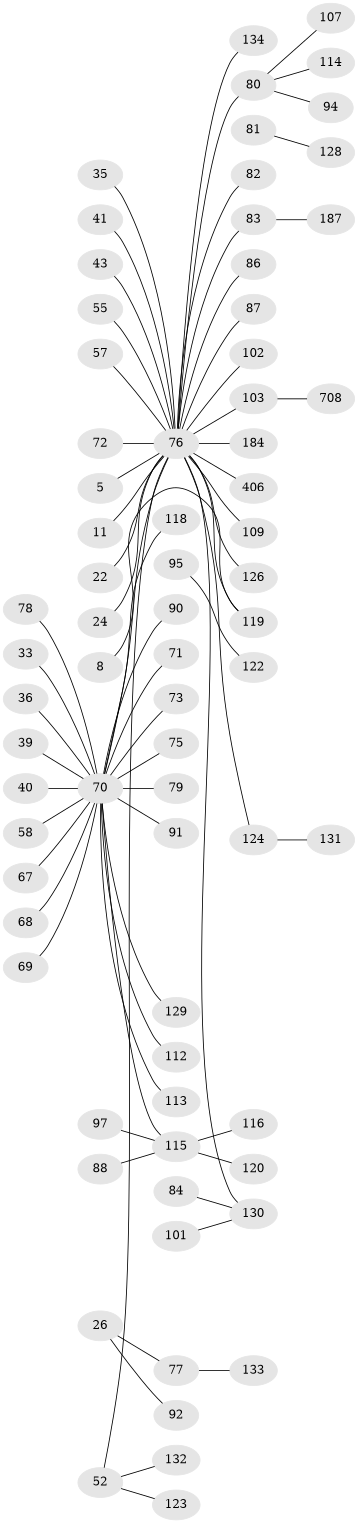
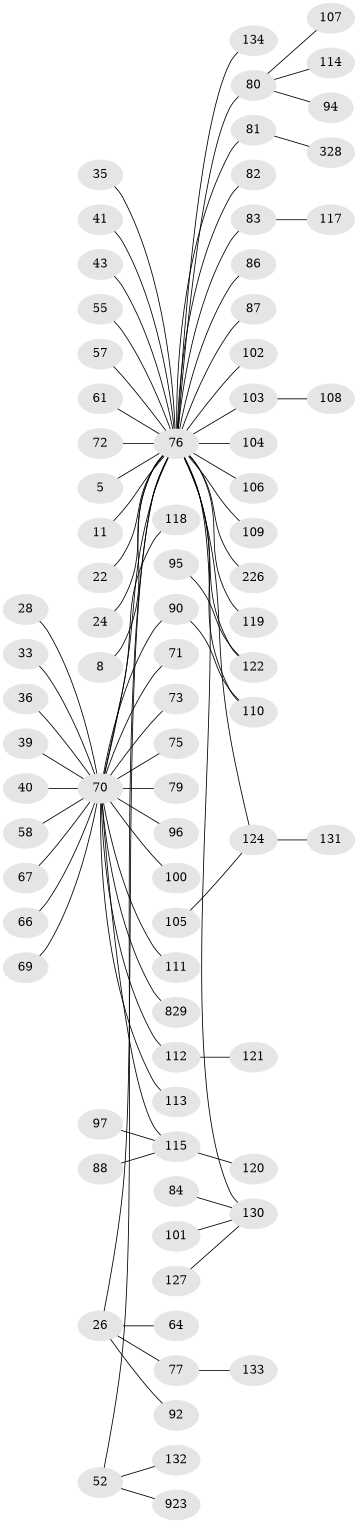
(331, 153) -> (331, 153)
(331, 220) -> (331, 220)
none -> (189, 280)
none -> (100, 399)
(331, 399) -> (331, 399)
(254, 444) -> (254, 444)
(254, 488) -> (254, 488)
(163, 491) -> (138, 556)
none -> (210, 558)
(254, 578) -> (254, 578)
(26, 609) -> (26, 609)
none -> (254, 712)
(176, 833) -> (176, 833)
none -> (176, 878)
none -> (130, 883)
(26, 923) -> (26, 923)
none -> (176, 923)
none -> (176, 968)
(176, 1012) -> (176, 1012)
none -> (254, 1057)
(254, 1124) -> none
none -> (176, 1281)
none -> (176, 1326)
(176, 1505) -> (176, 1505)
